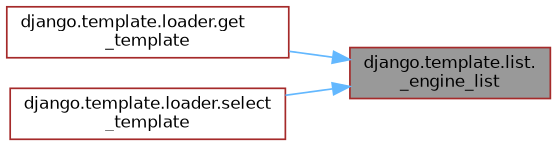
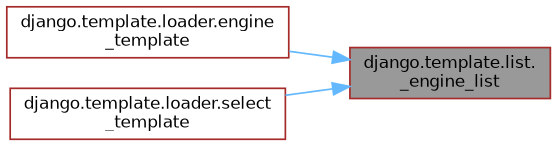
(148, 32) -> (148, 32)
